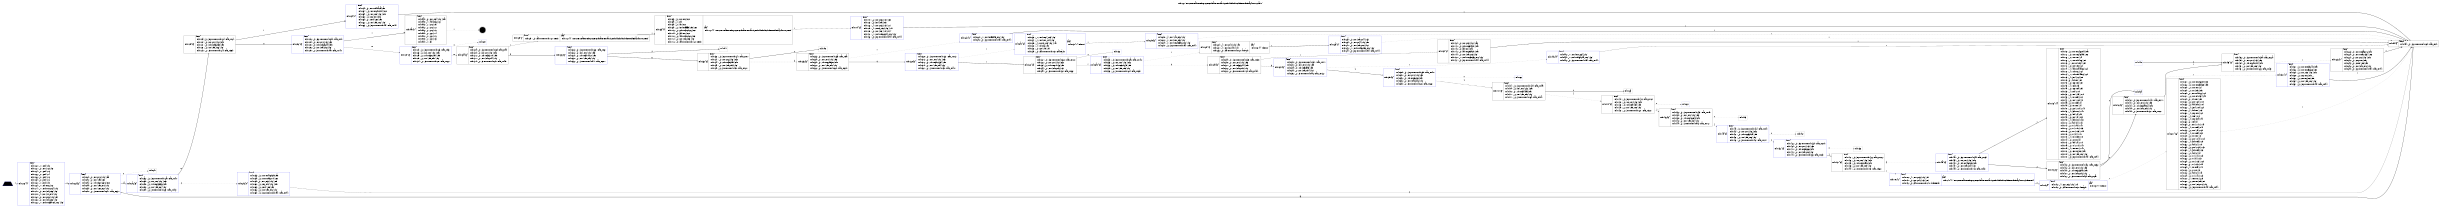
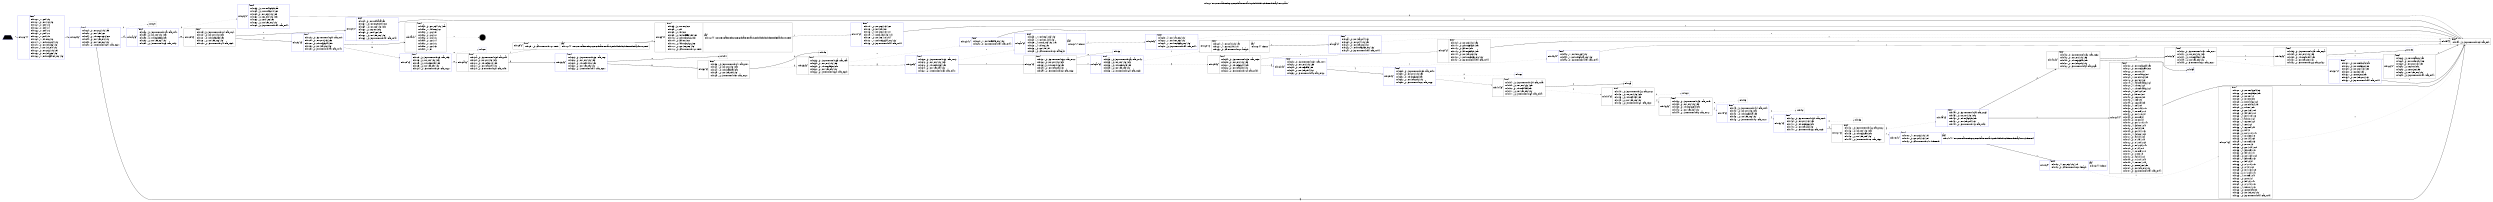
(2182, 63) -> (2366, 53)
none -> (2322, 85)
